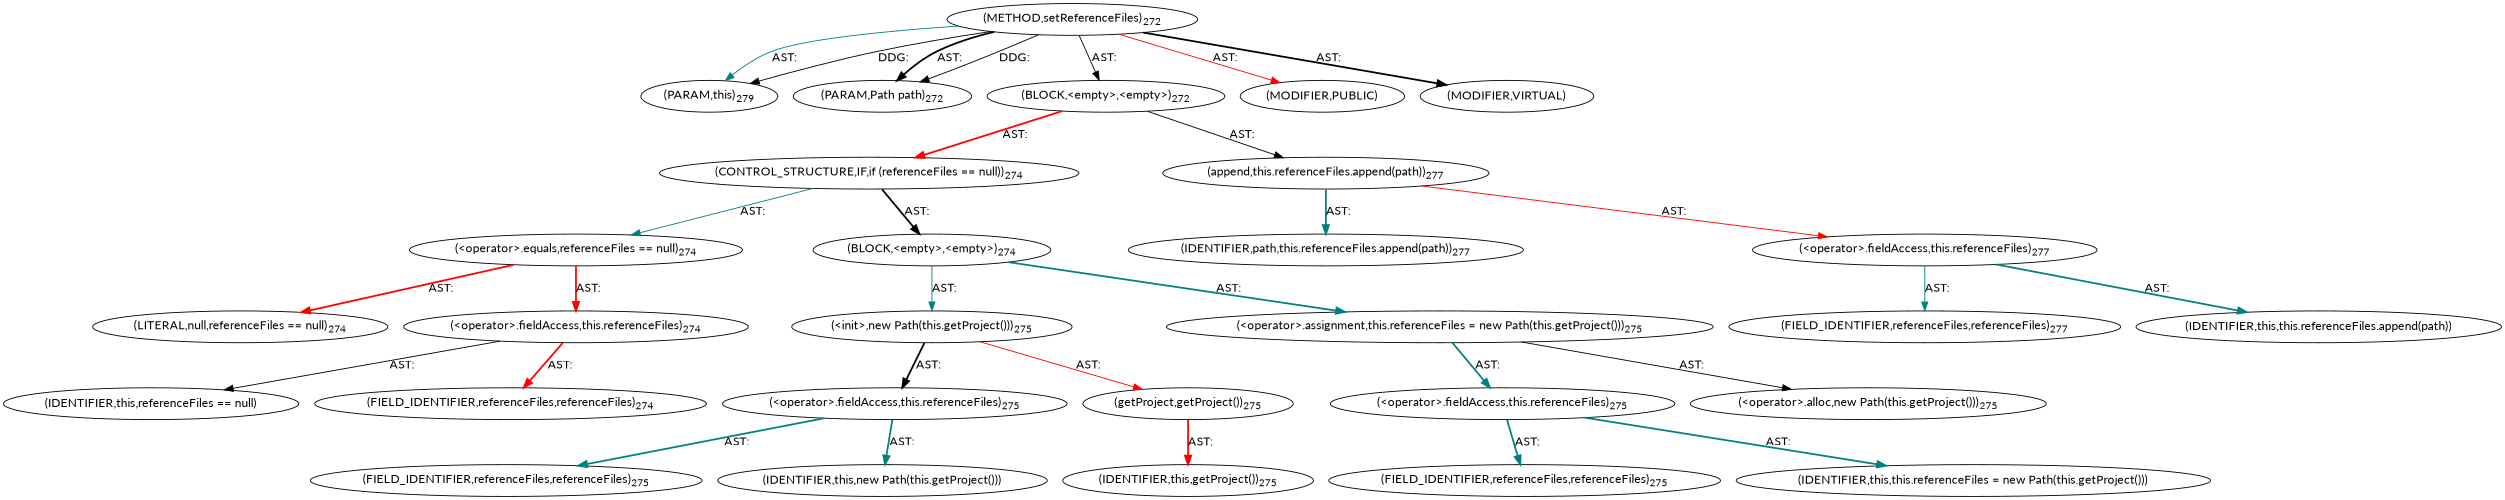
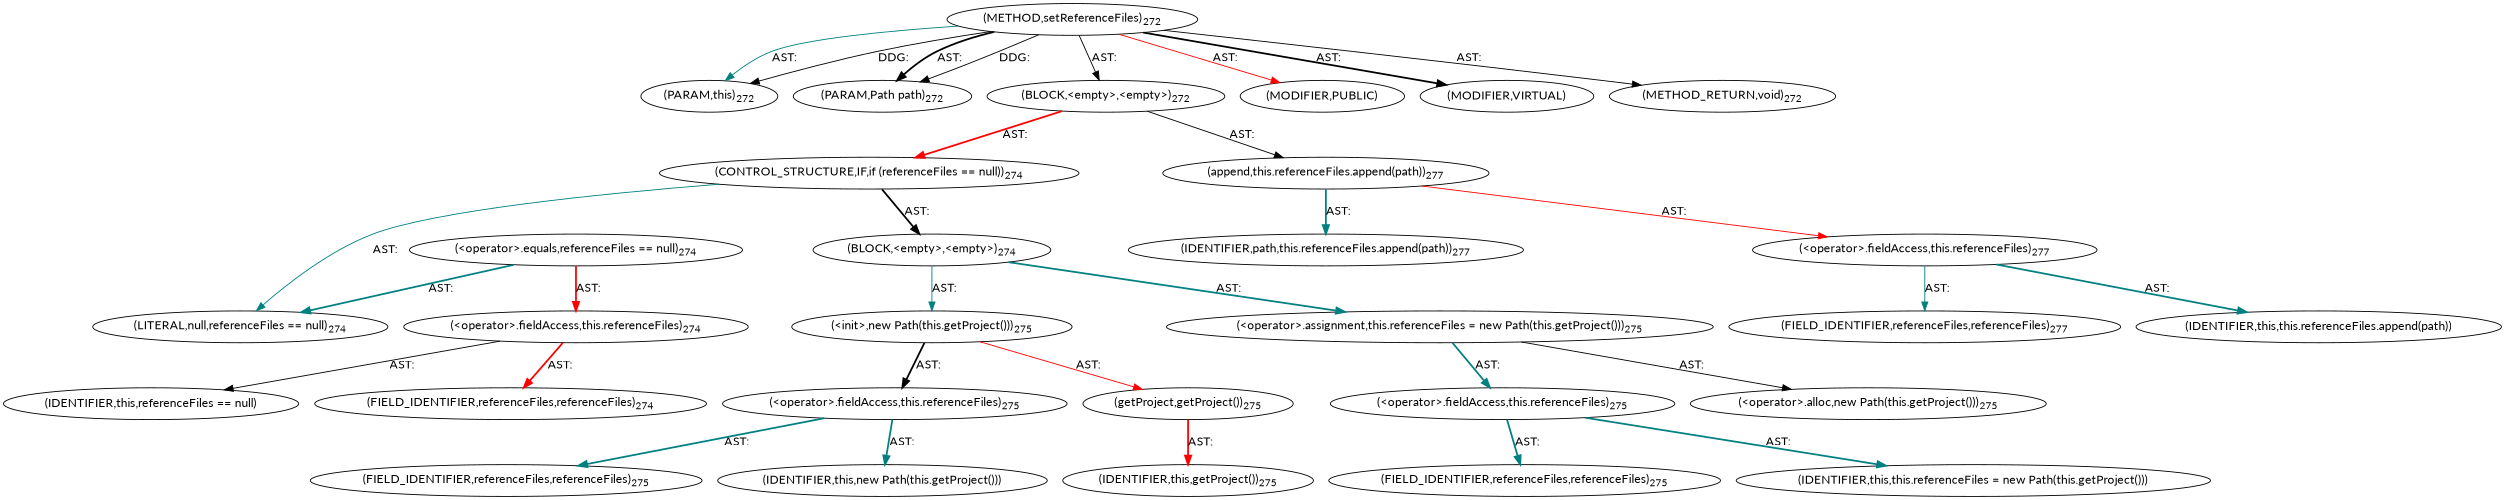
(746, 95) -> (746, 95)
none -> (1722, 96)
(726, 211) -> (480, 210)
(412, 288) -> (412, 288)
